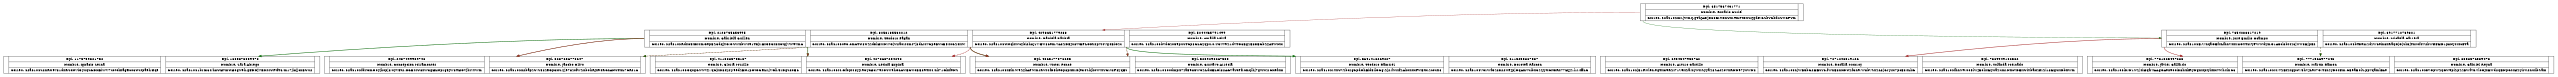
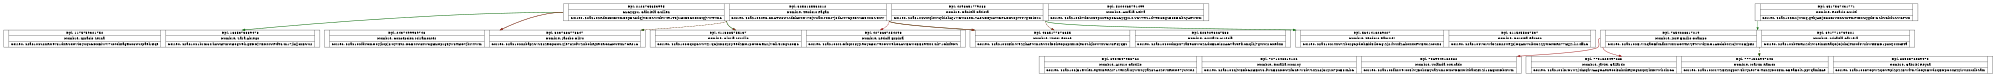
(1372, 18) -> none
(727, 38) -> (646, 12)
(2316, 59) -> (1755, 59)
